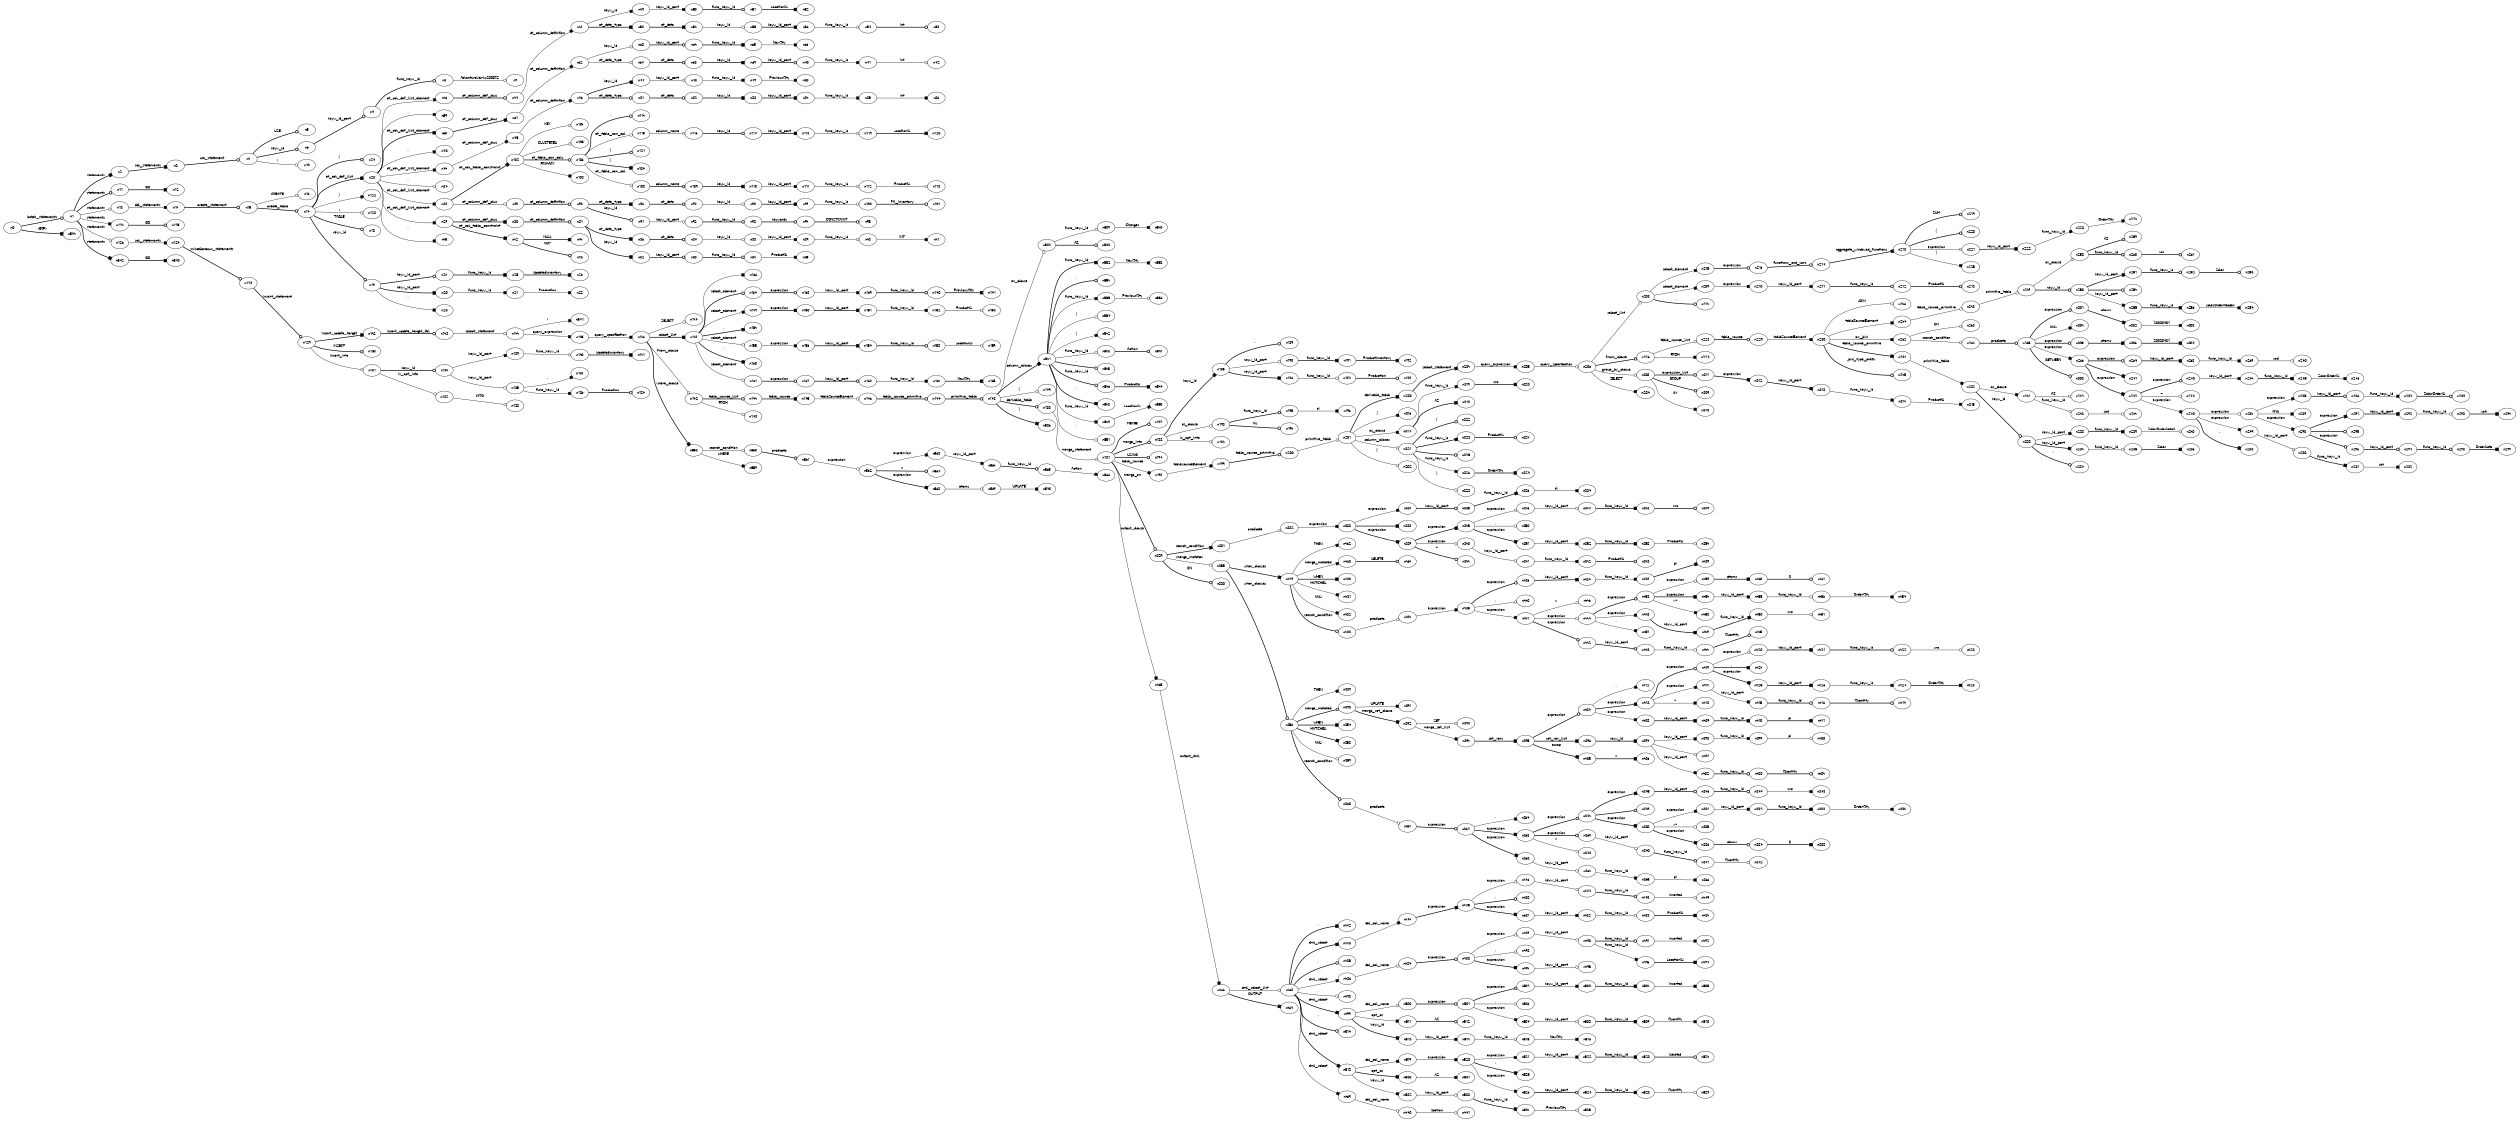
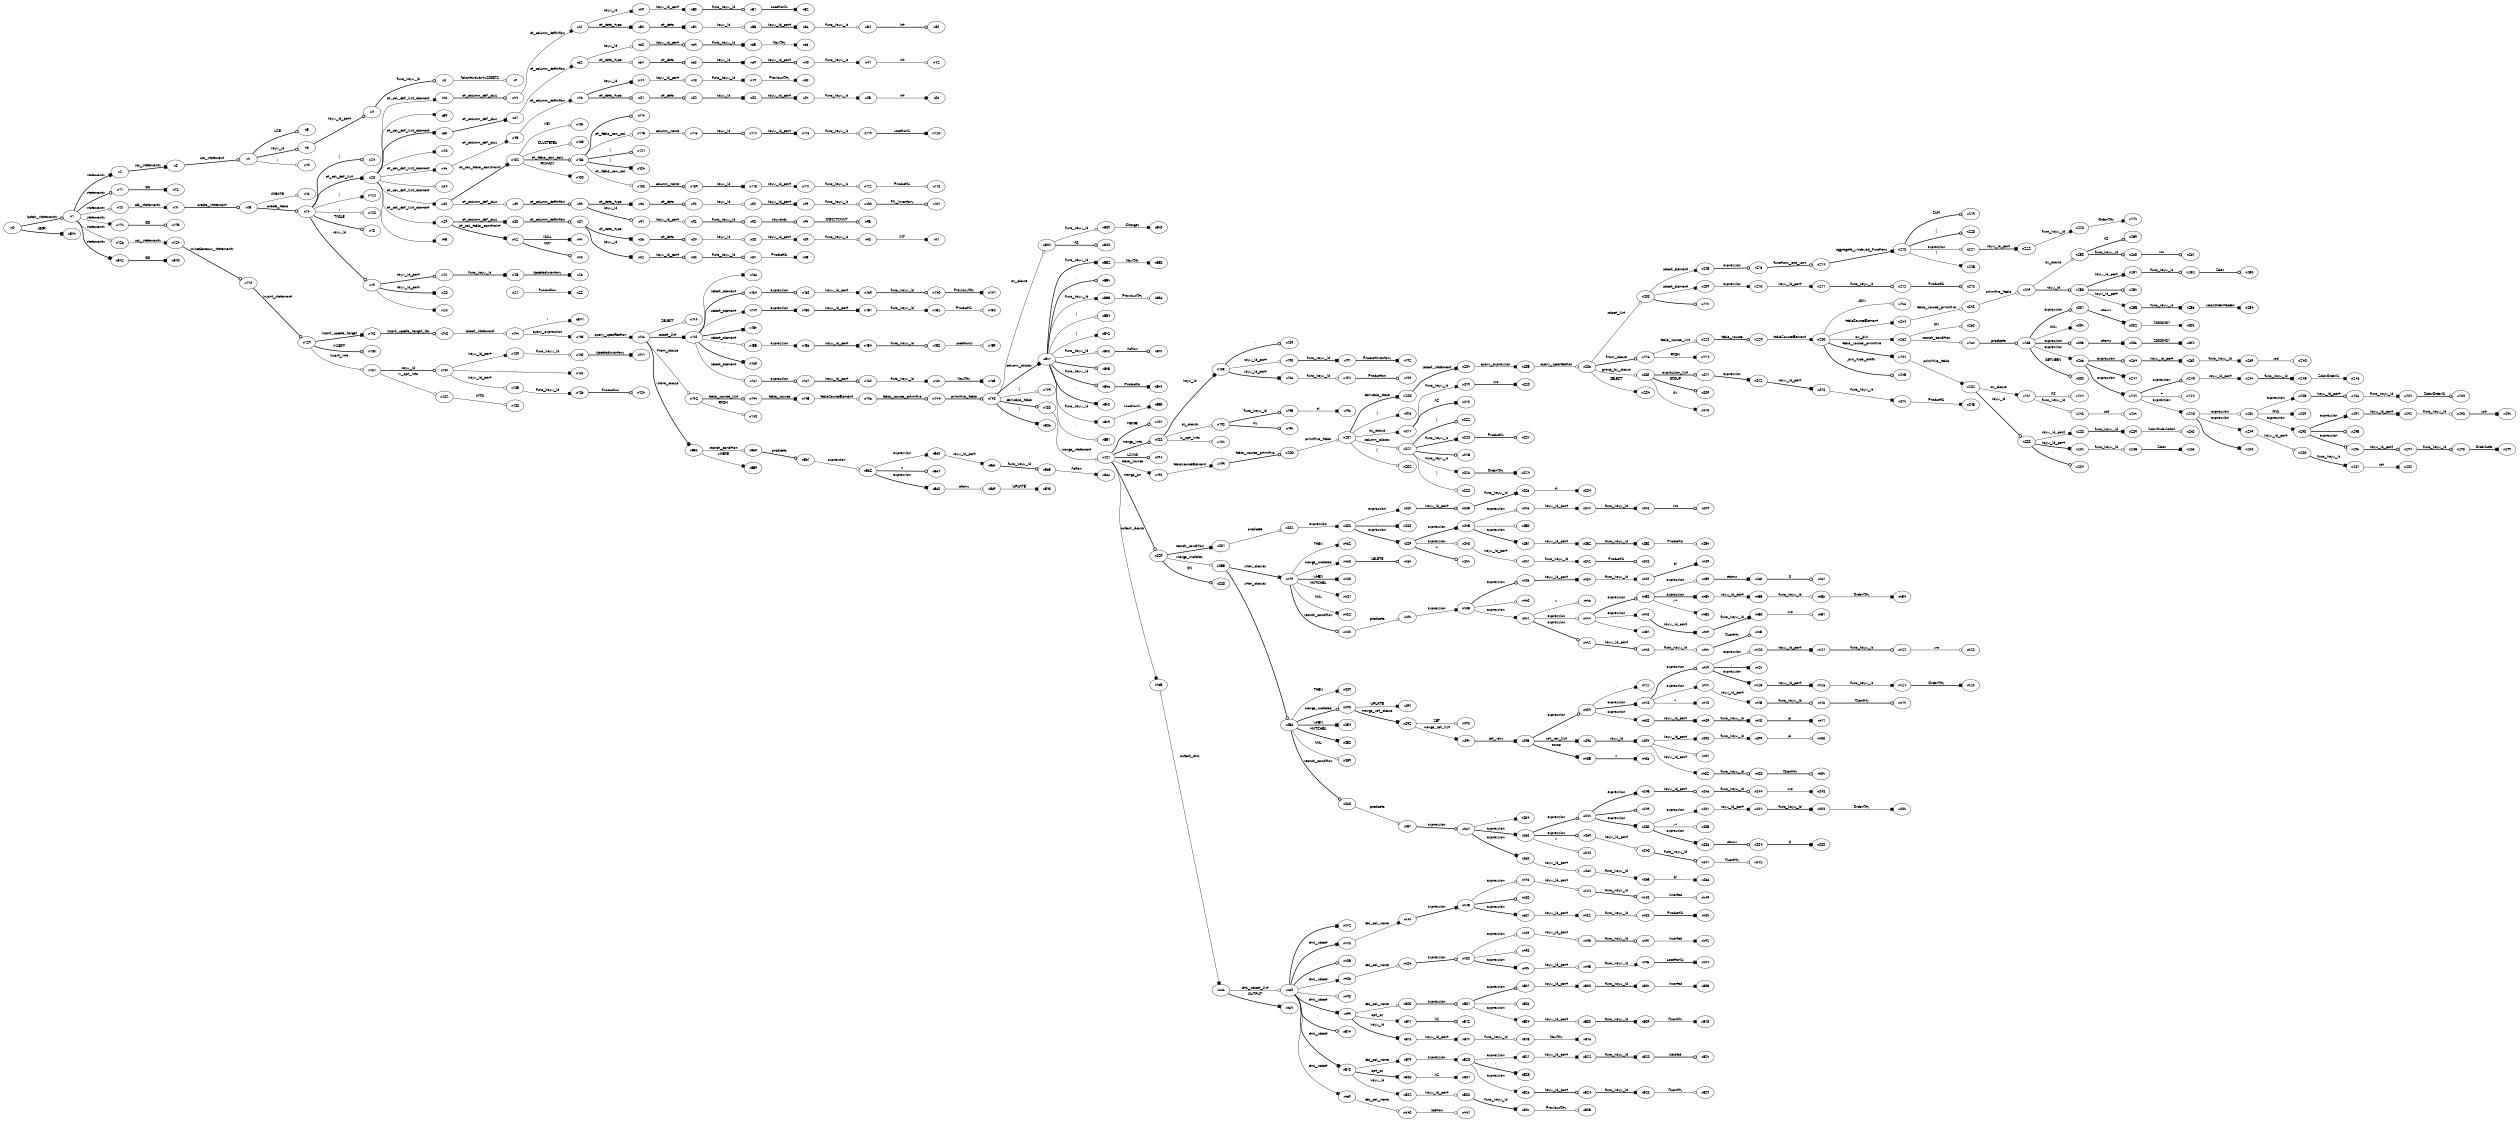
(478, 293) -> none
(547, 384) -> (510, 372)
(1555, 508) -> (1555, 508)
(1614, 952) -> (1615, 967)
